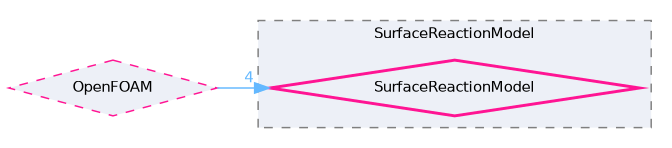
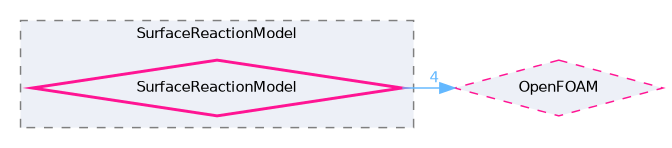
(236, 88) -> (423, 88)
